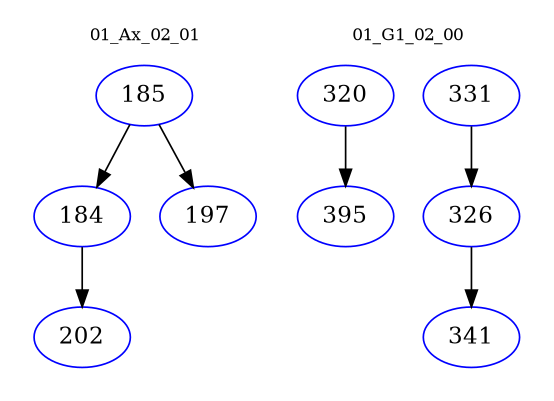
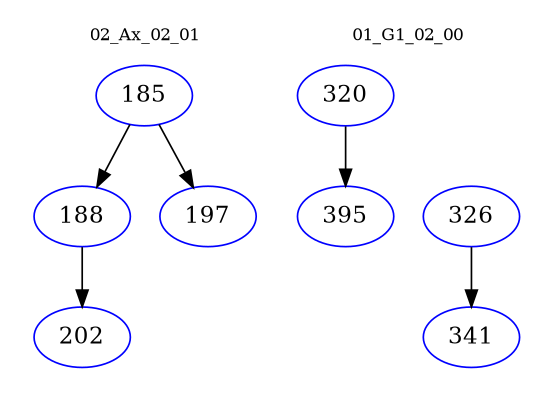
(145, 36) -> (145, 36)
(471, 96) -> none
(82, 216) -> (82, 216)
